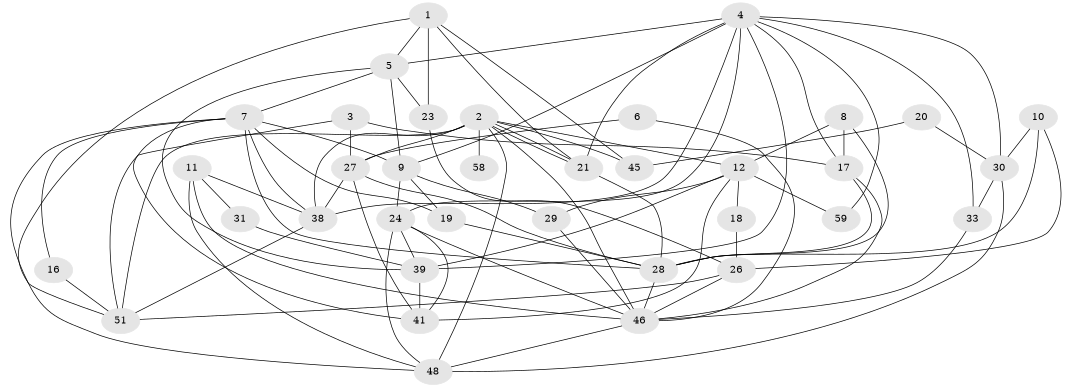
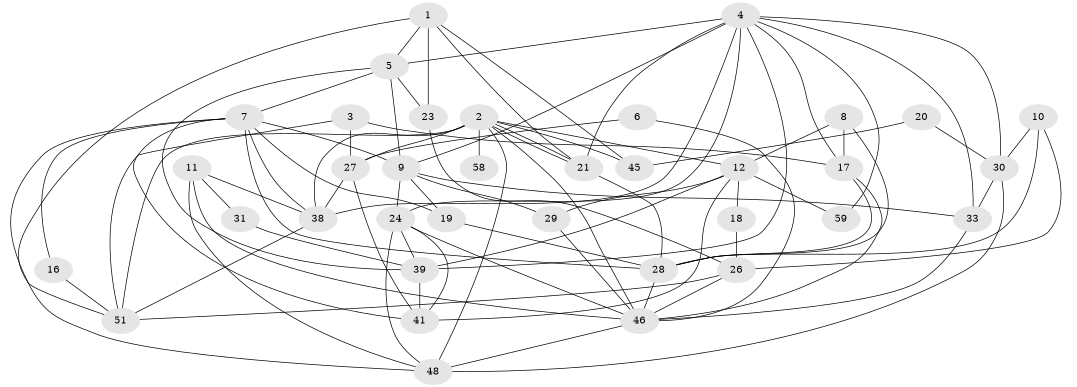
none -> (686, 198)
(503, 221) -> none
